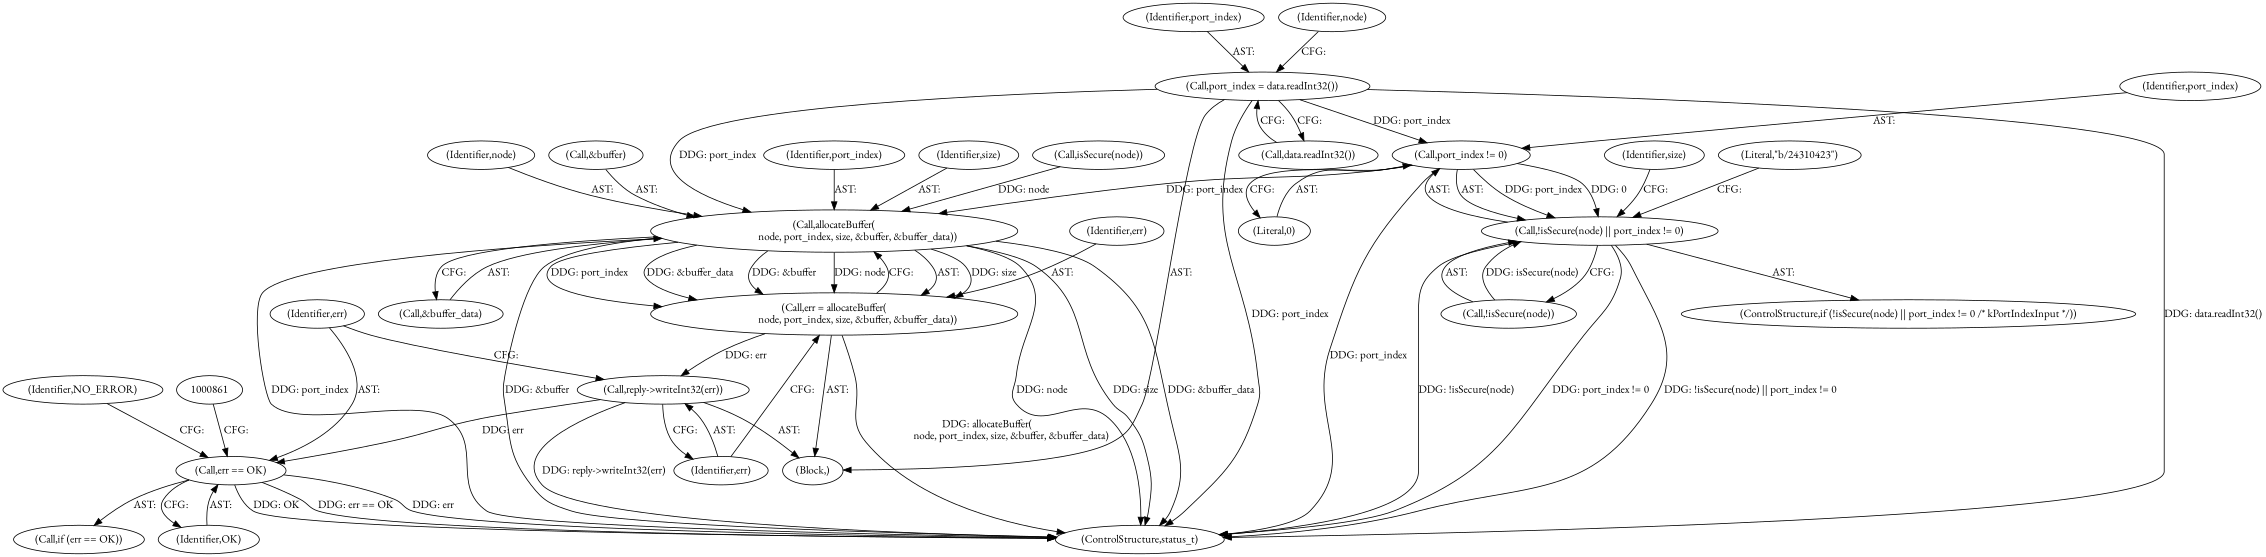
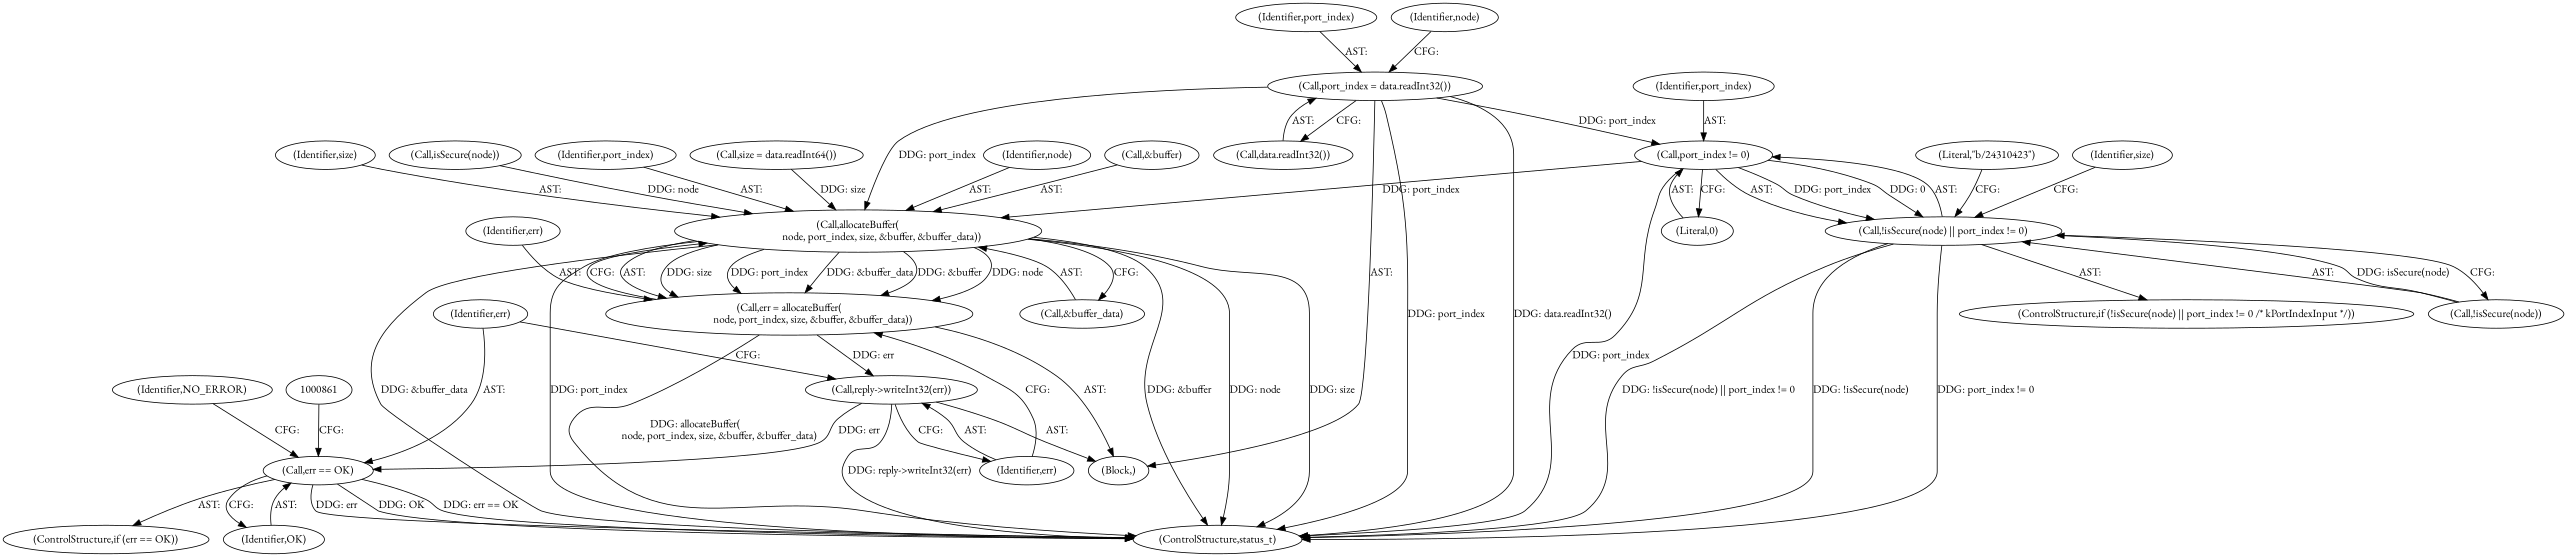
(1274, 121) -> (1305, 121)
none -> (777, 155)
(79, 540) -> (106, 540)
